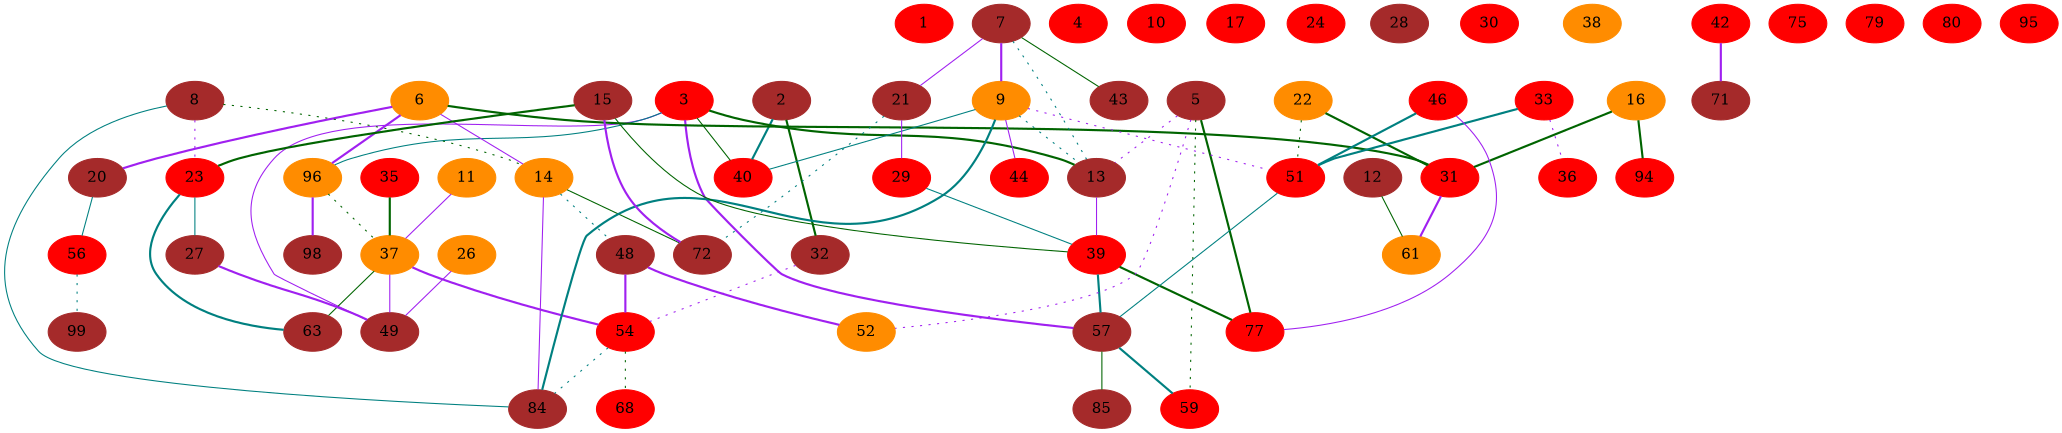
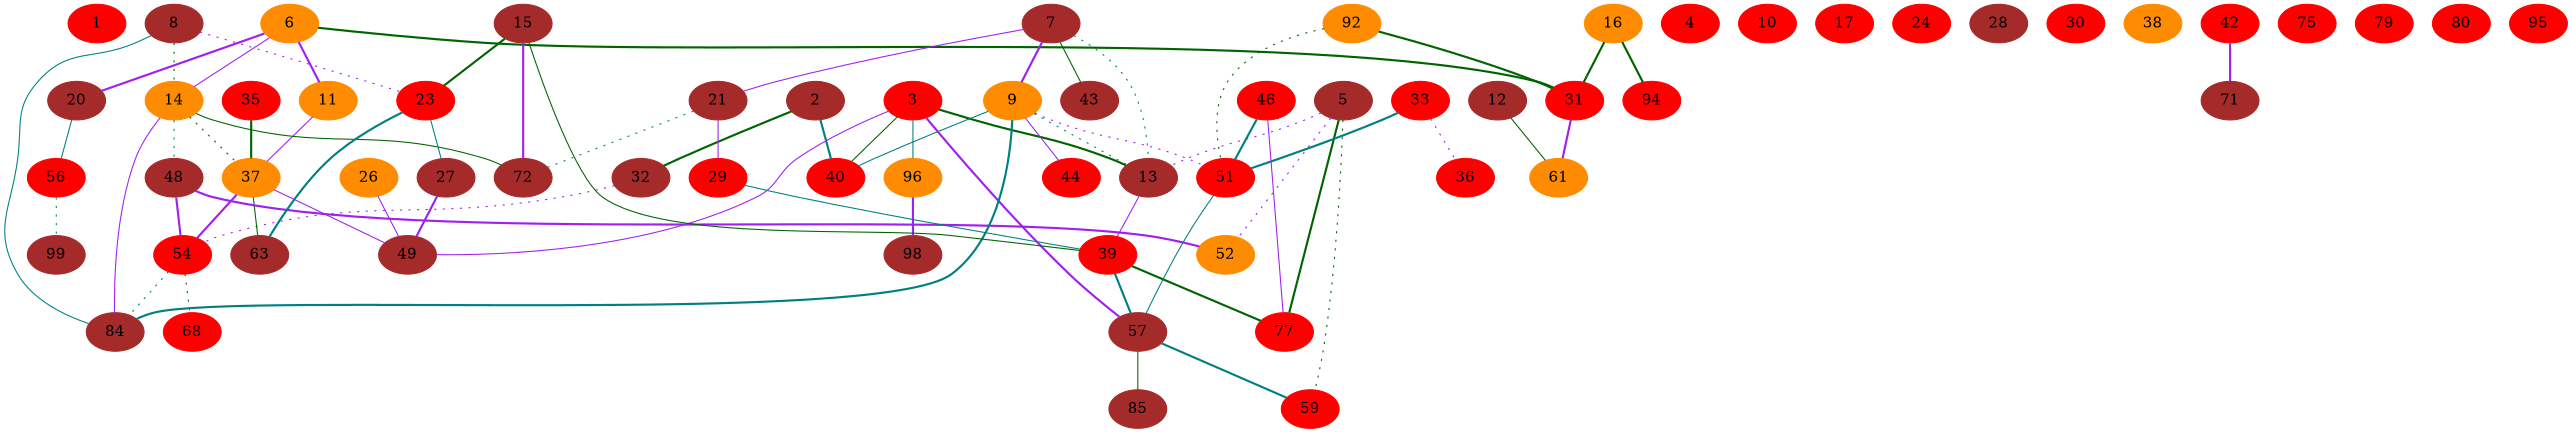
(1303, 101) -> (1352, 24)
(363, 142) -> (306, 56)
(351, 216) -> (213, 139)
